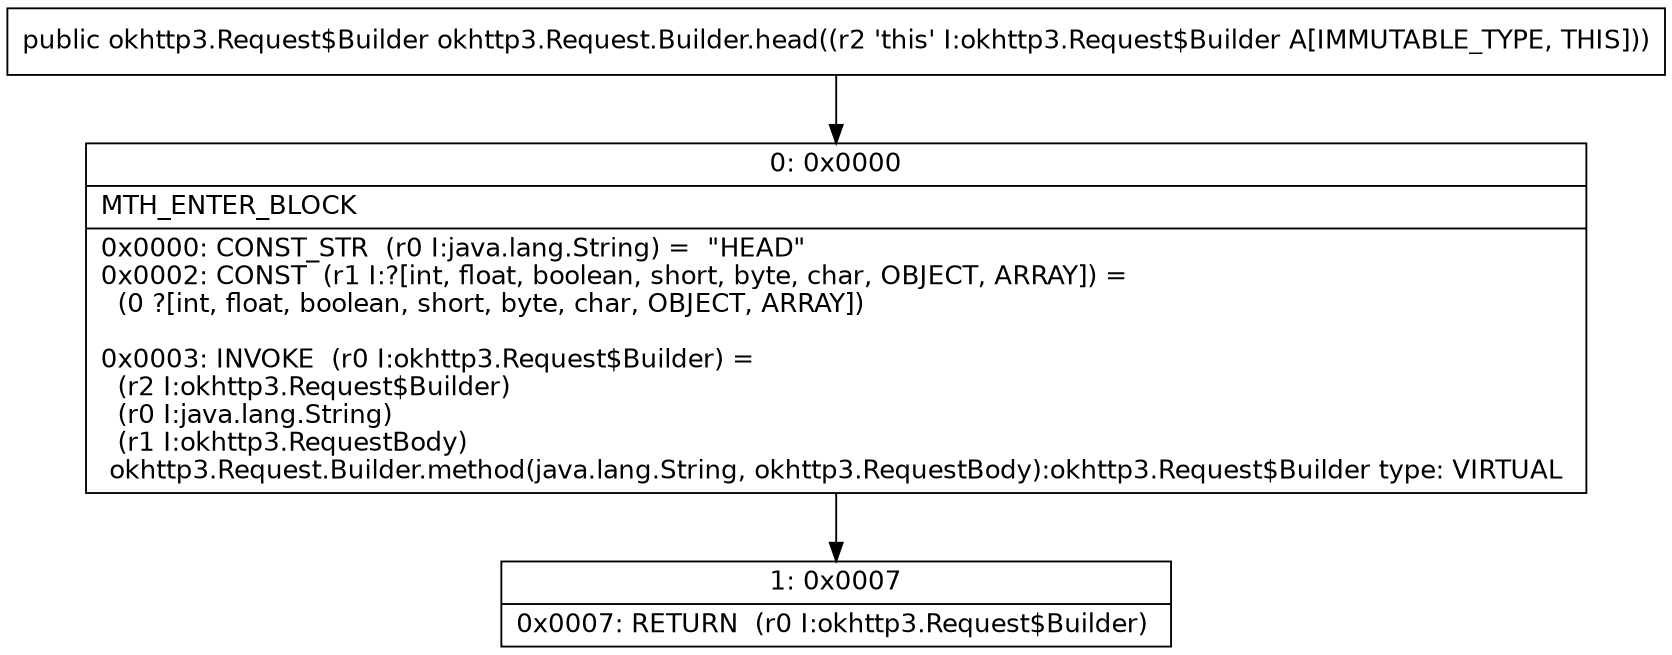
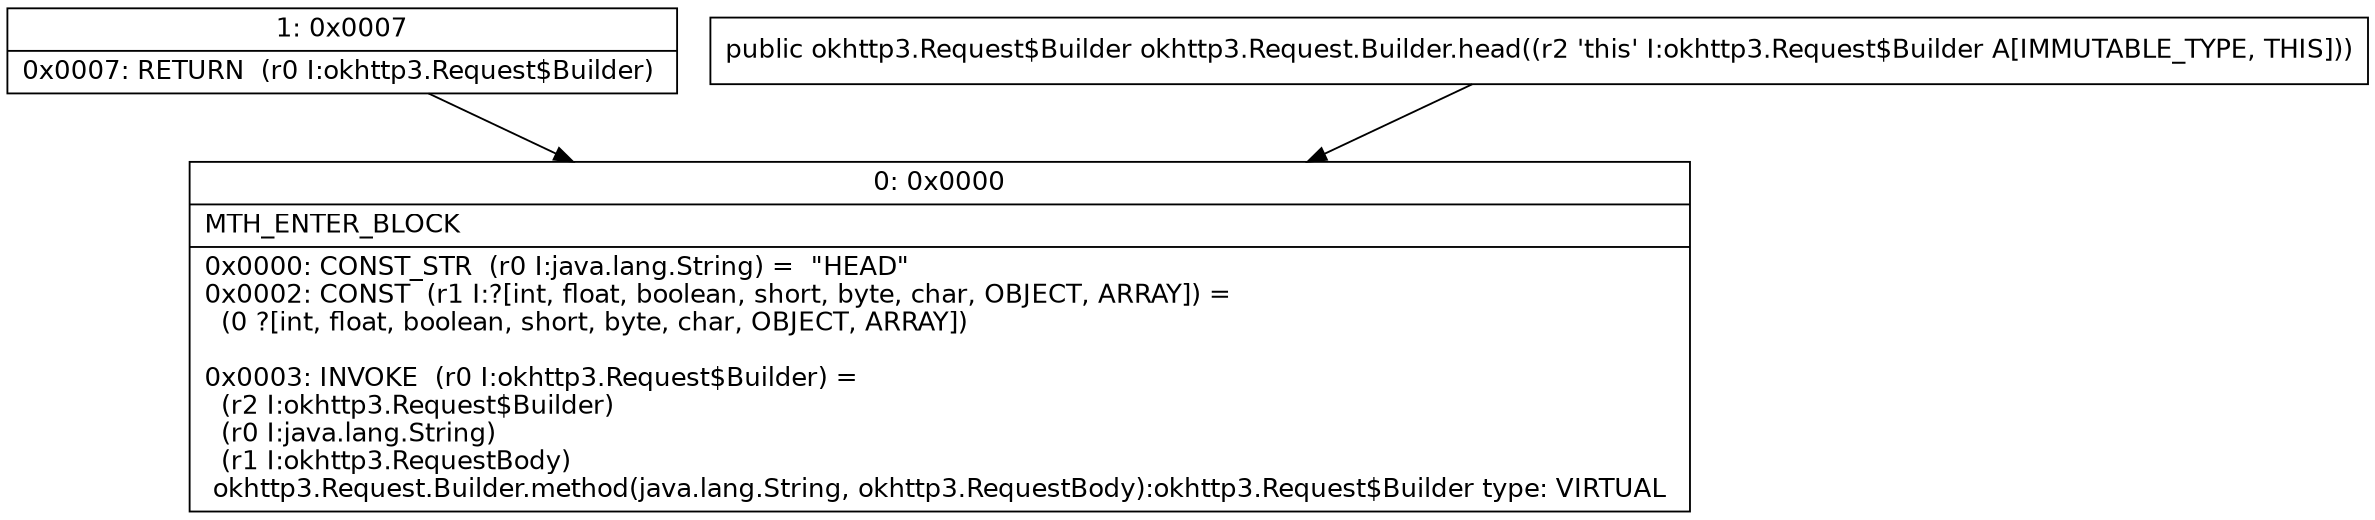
(836, 518) -> (492, 124)
